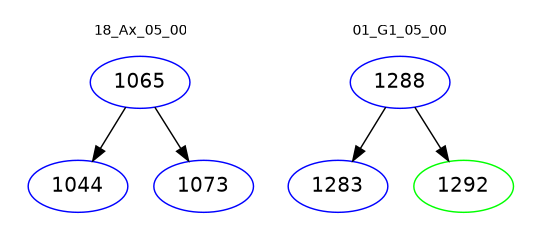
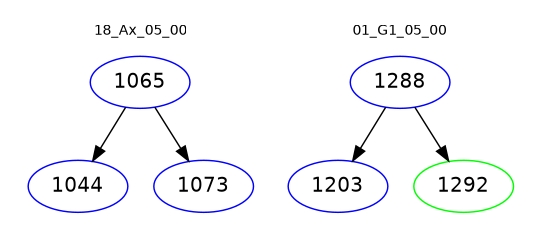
(338, 186) -> (338, 186)
